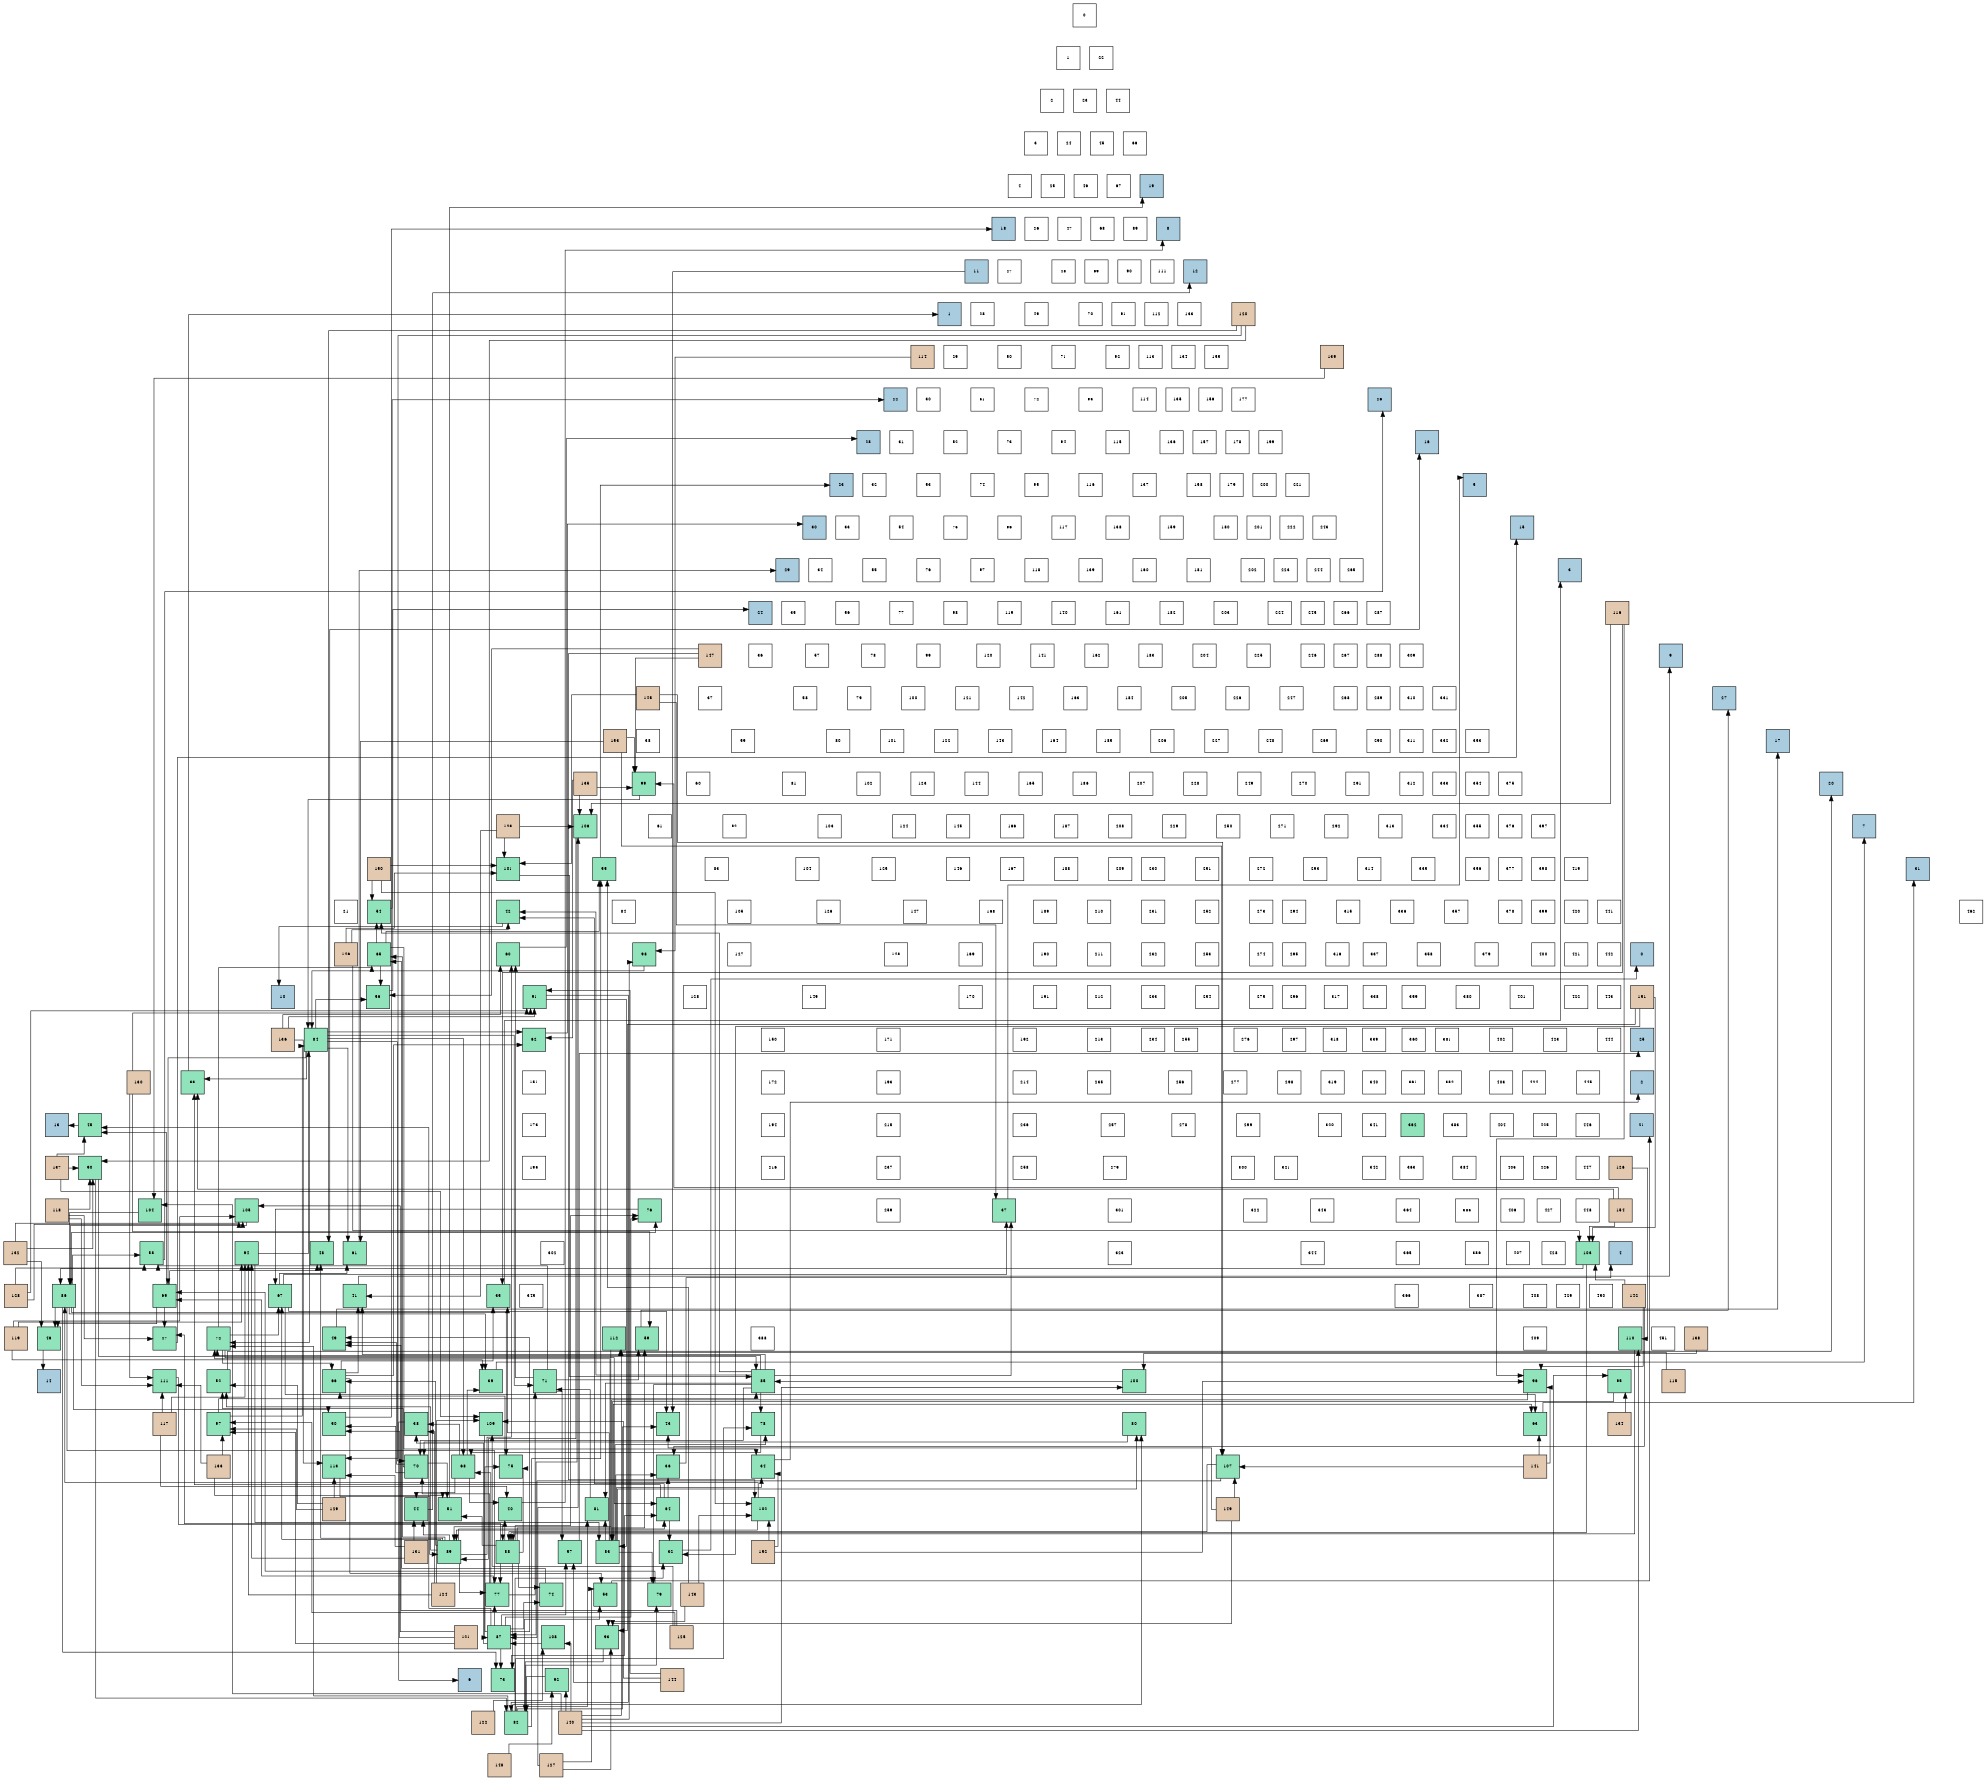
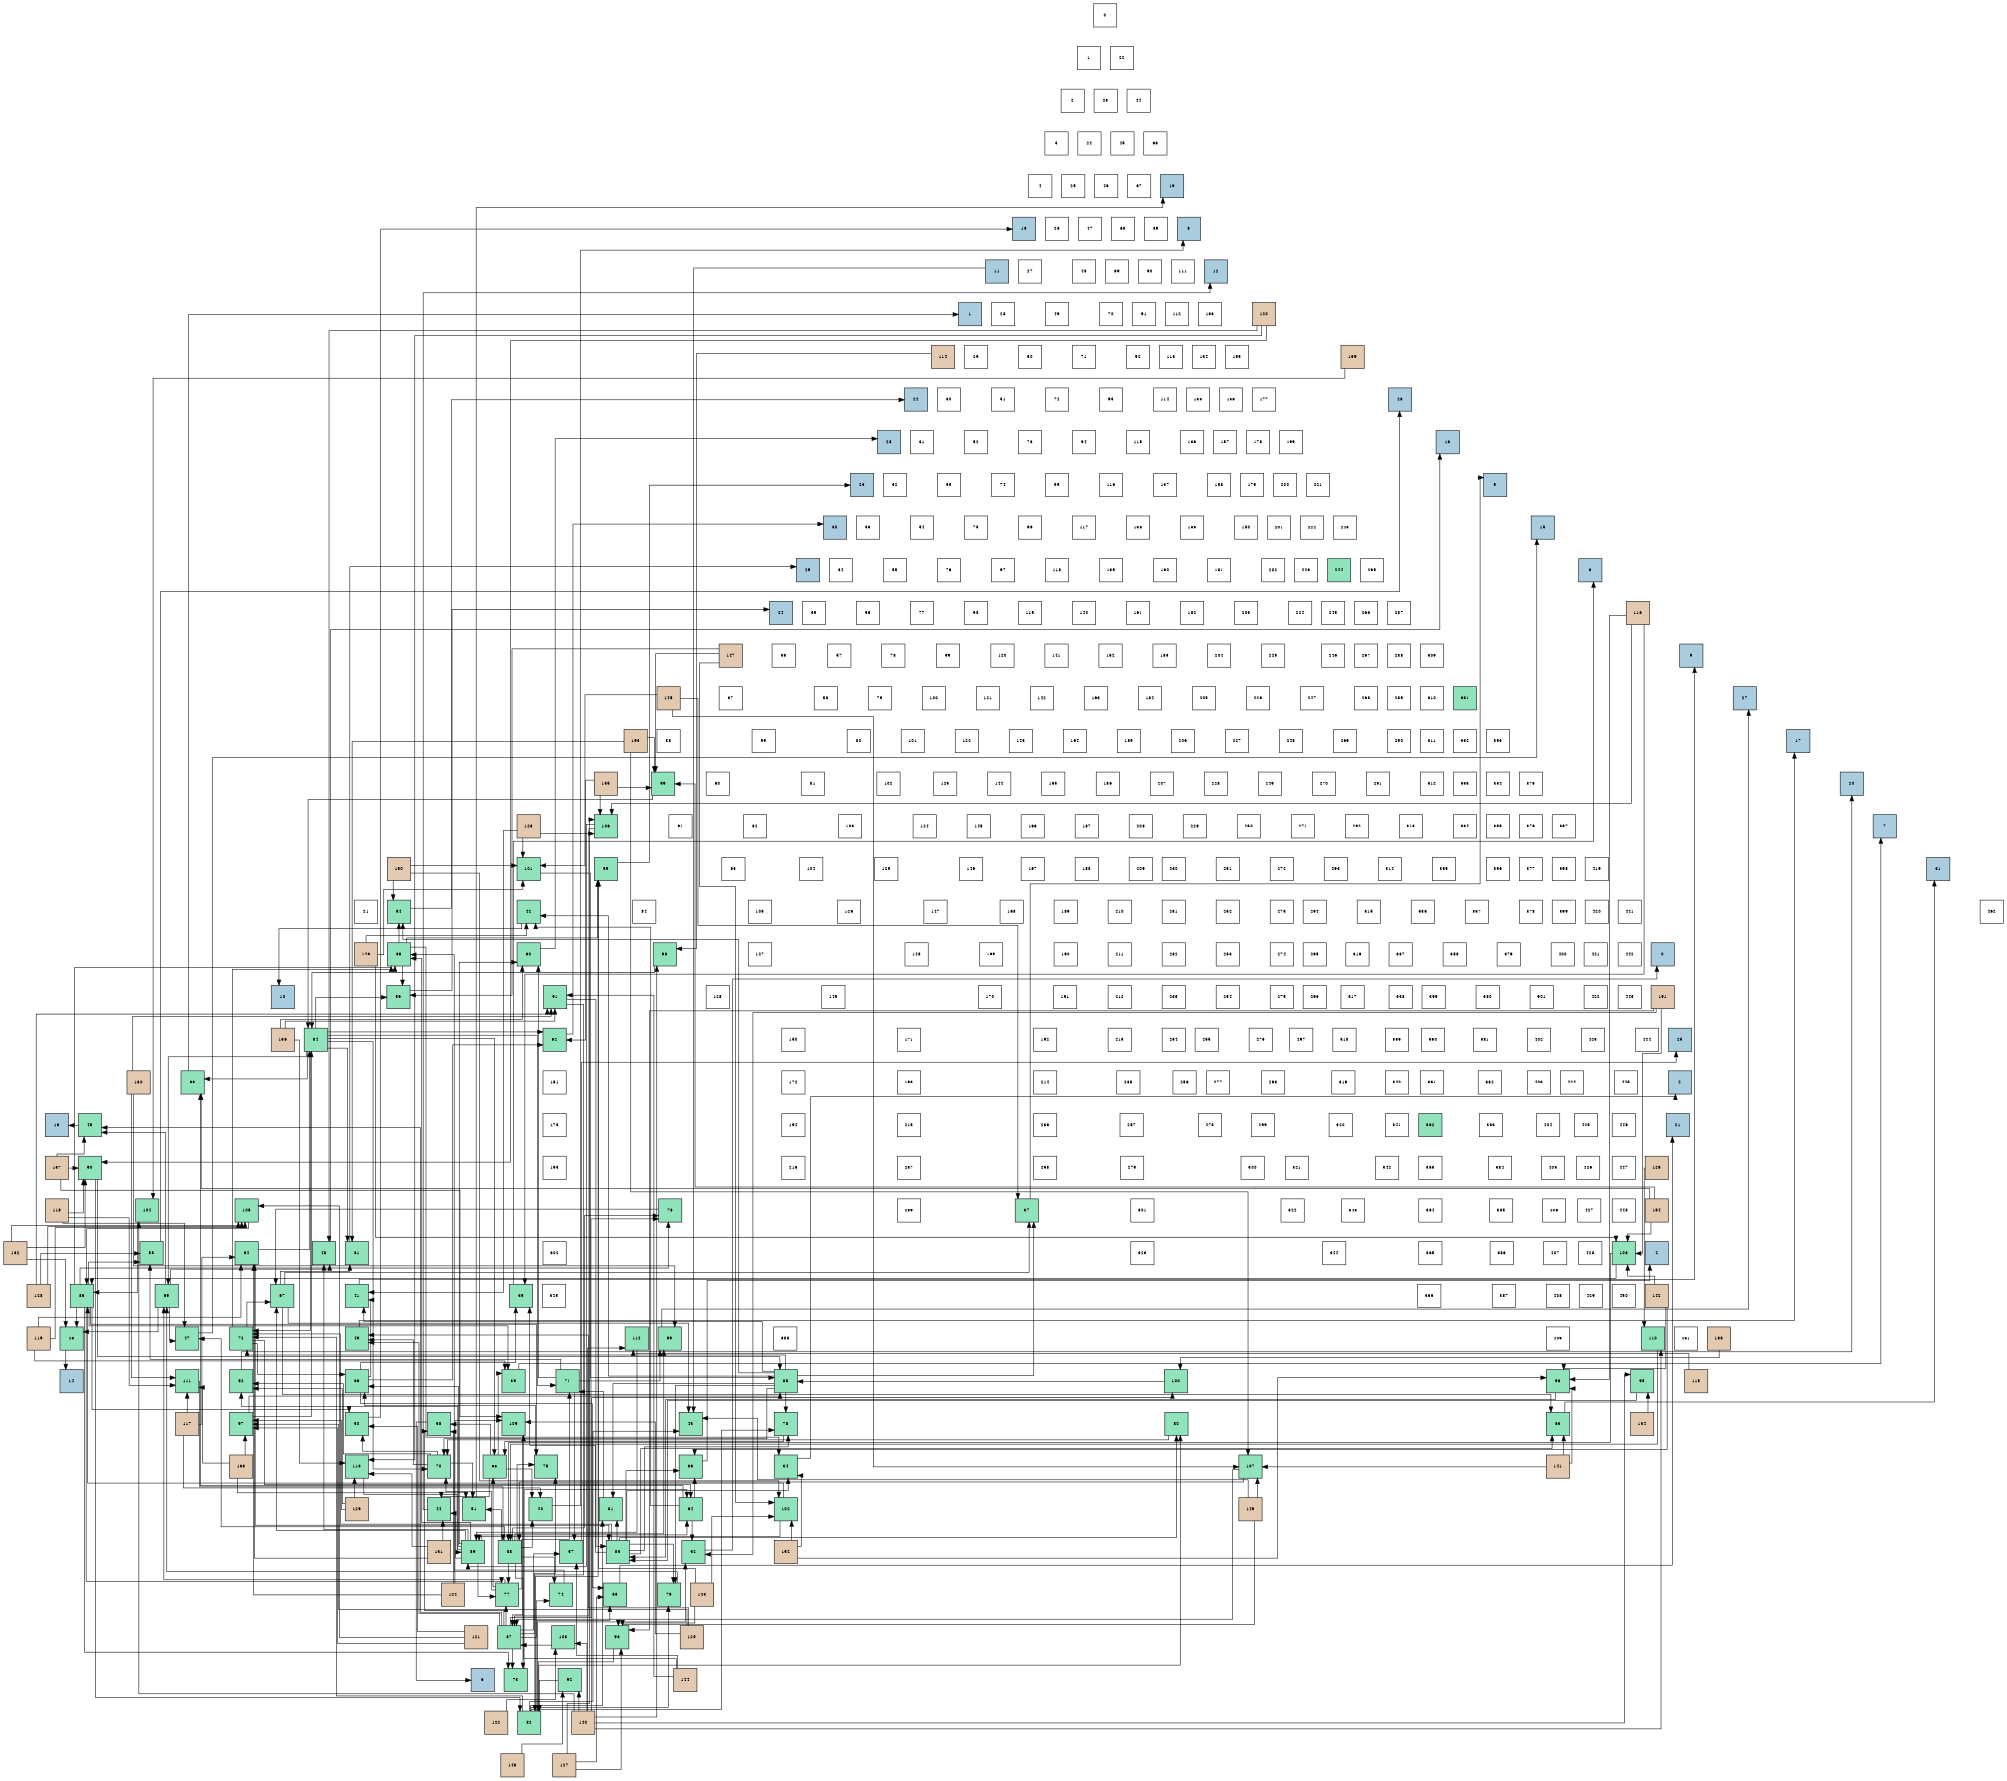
(1319, 570) -> (1339, 570)
(1444, 698) -> (1465, 698)
none -> (75, 968)
(1522, 997) -> (1542, 997)
